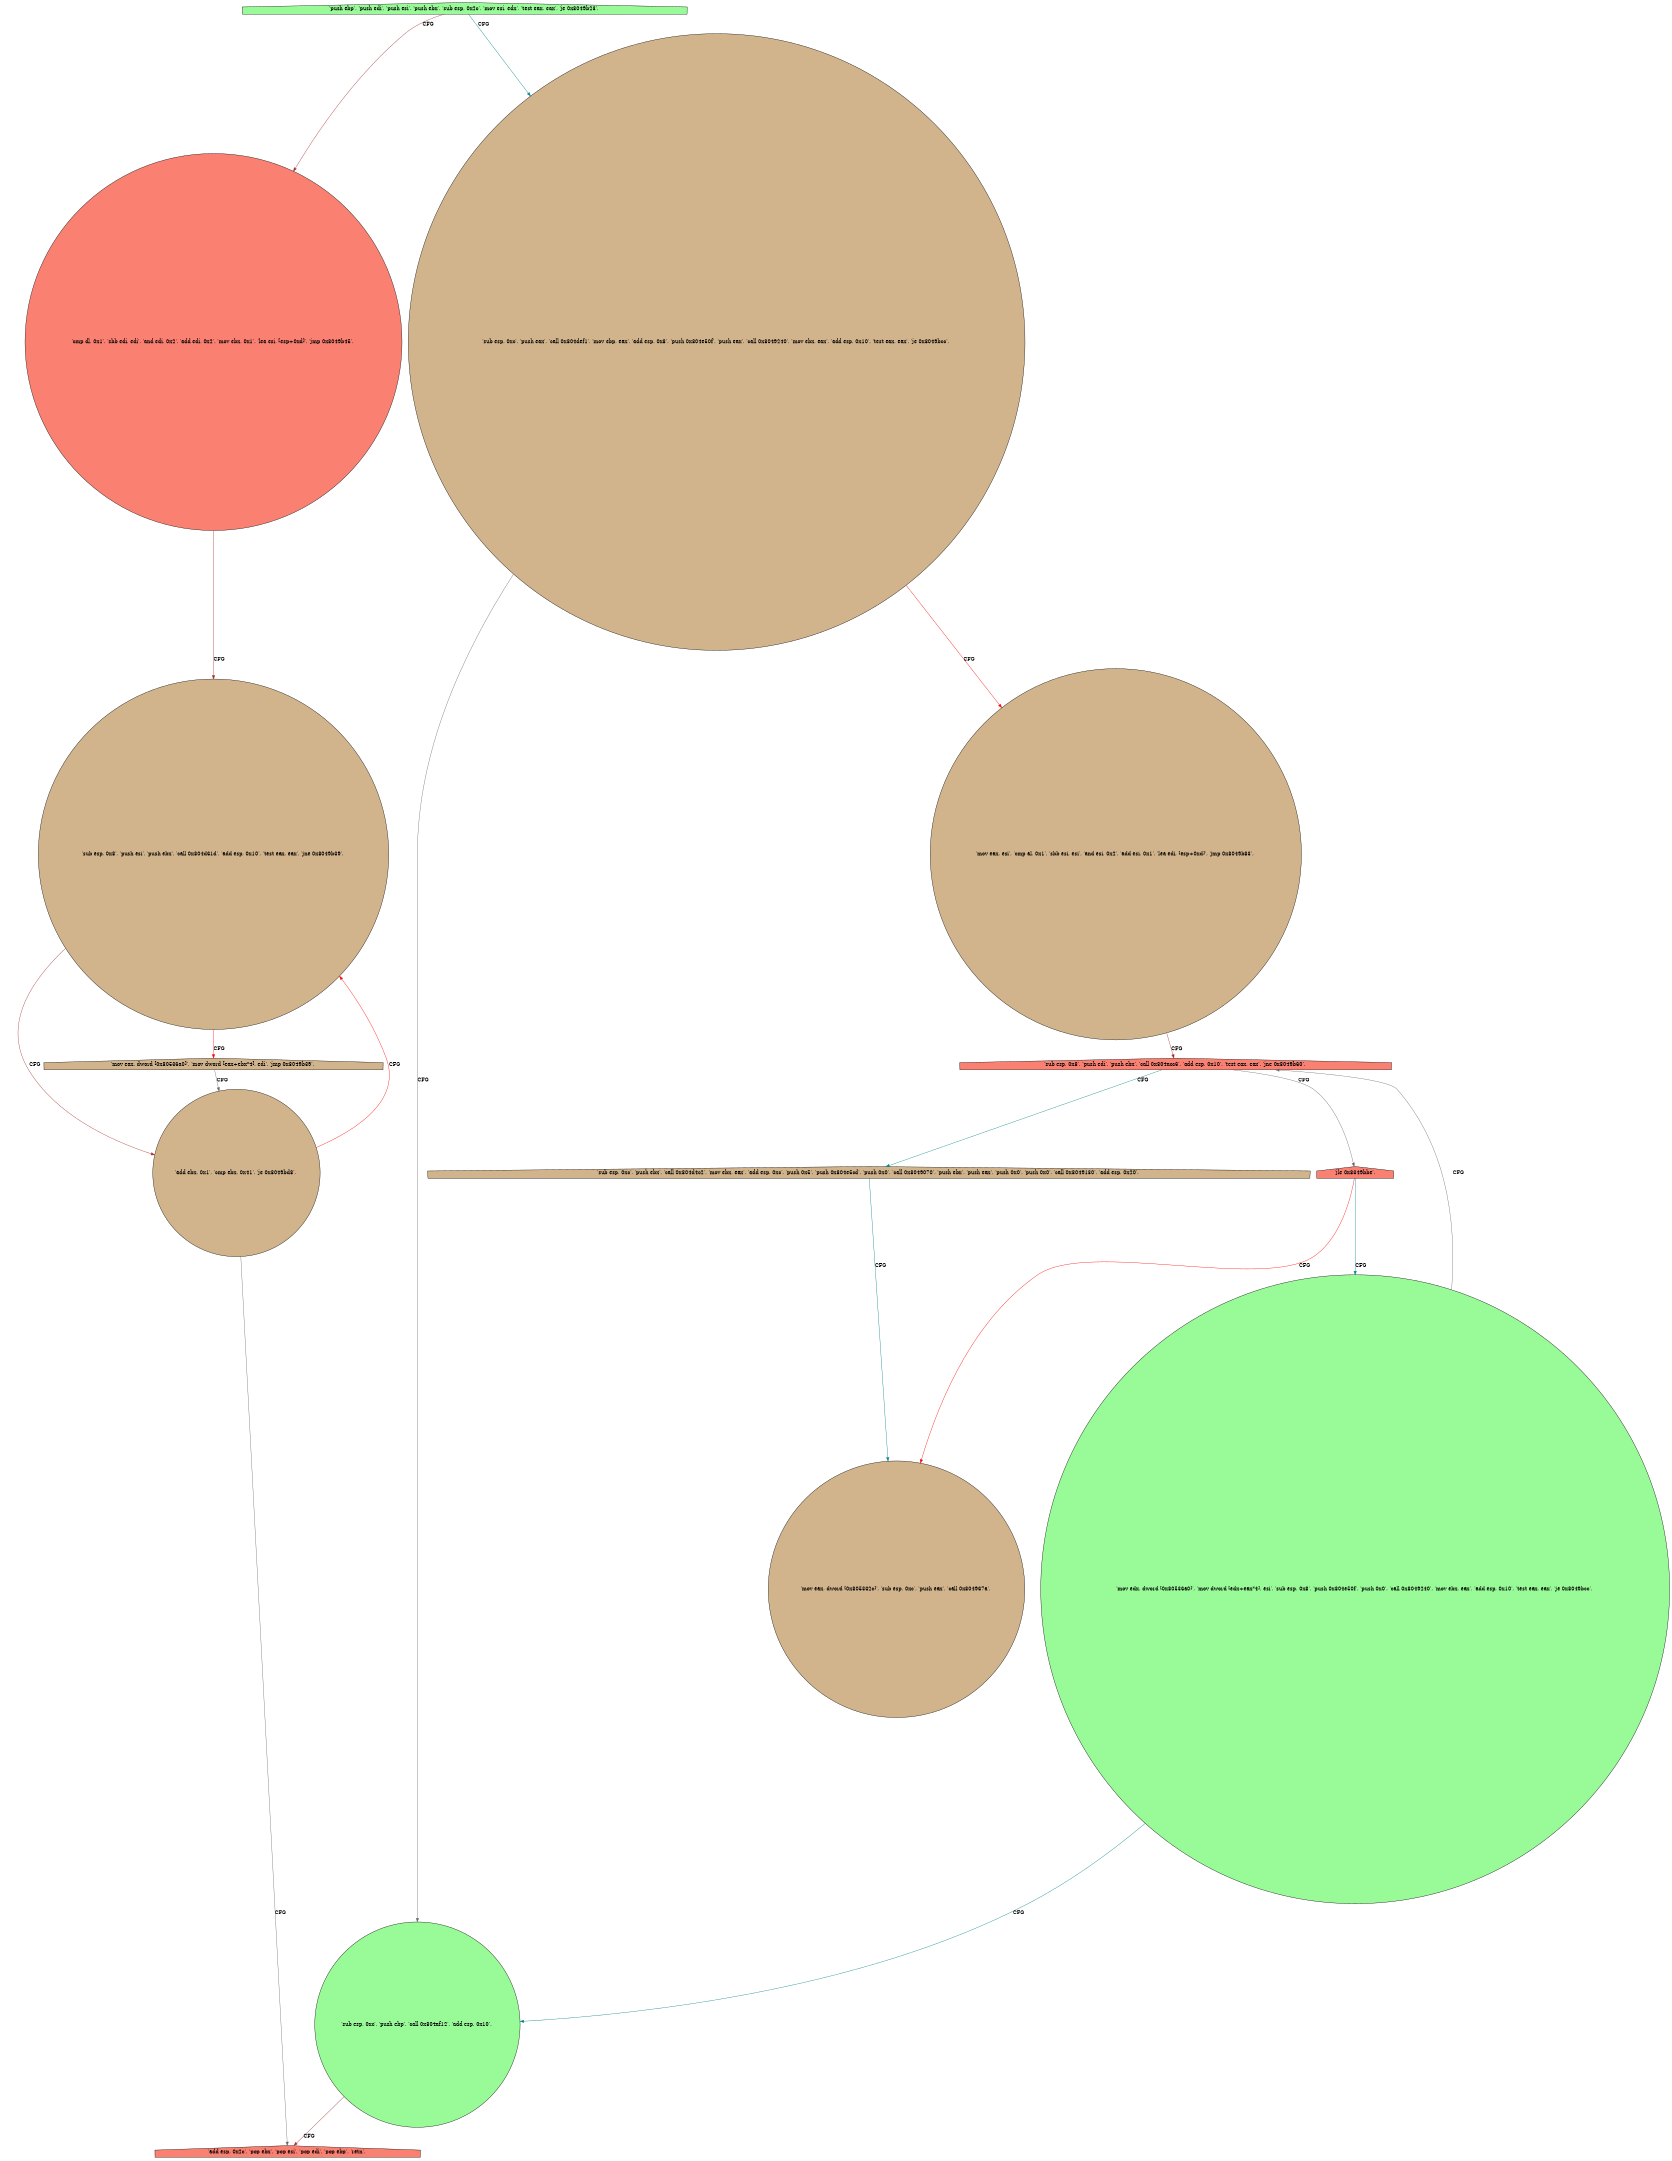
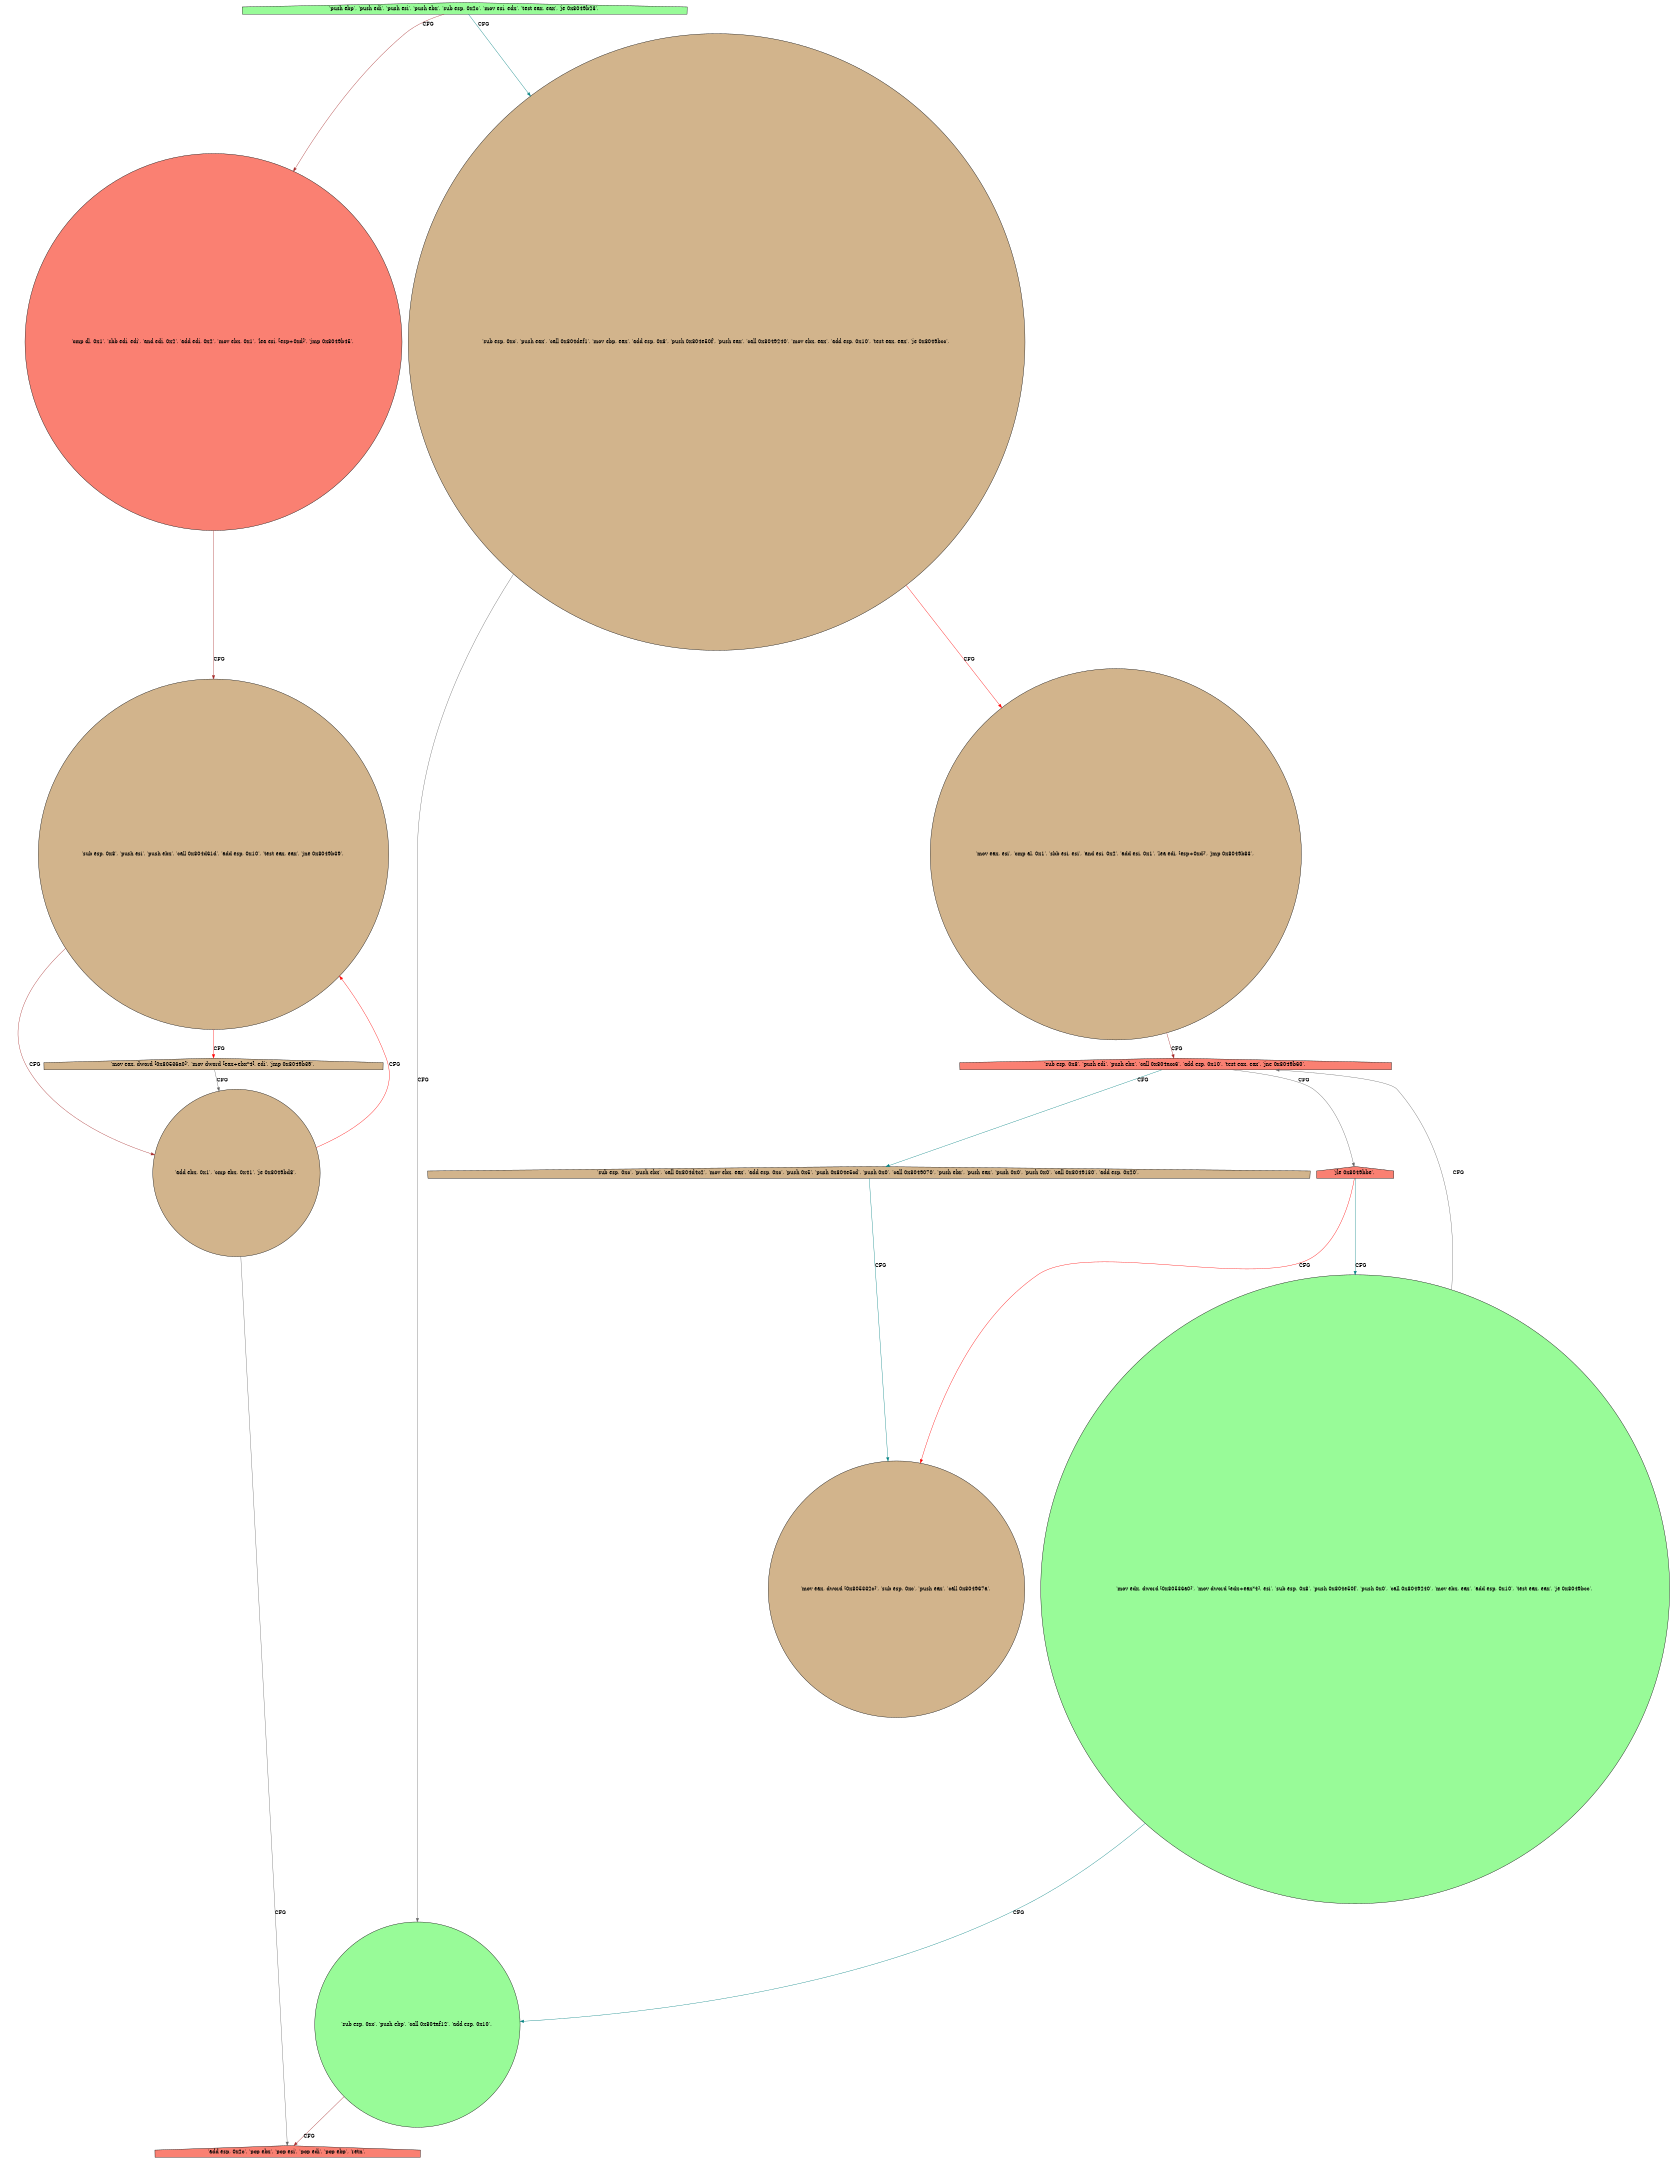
(1355, 1173) -> (1355, 1173)
